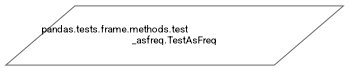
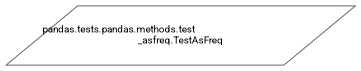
(175, 36) -> (181, 36)
